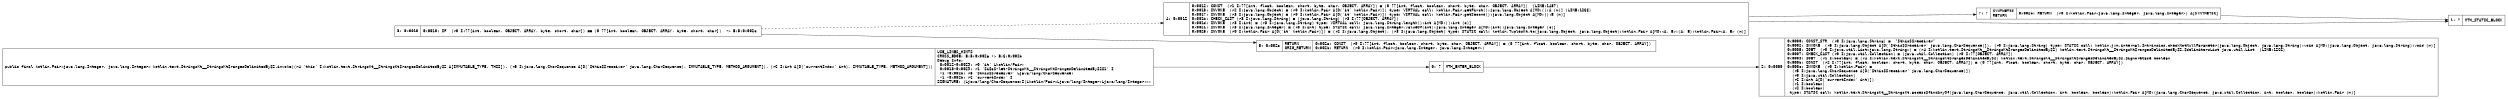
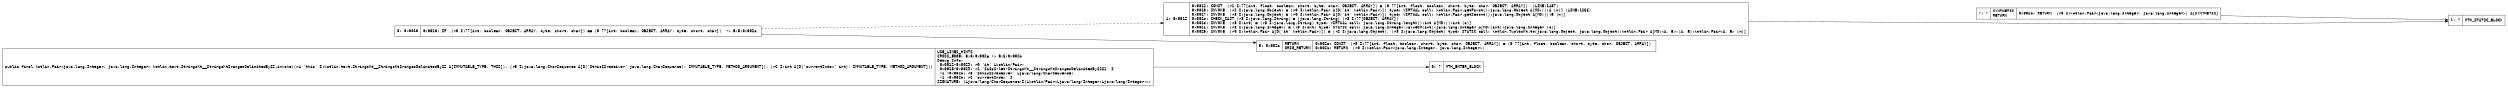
(1861, 16) -> none
(2099, 67) -> none
